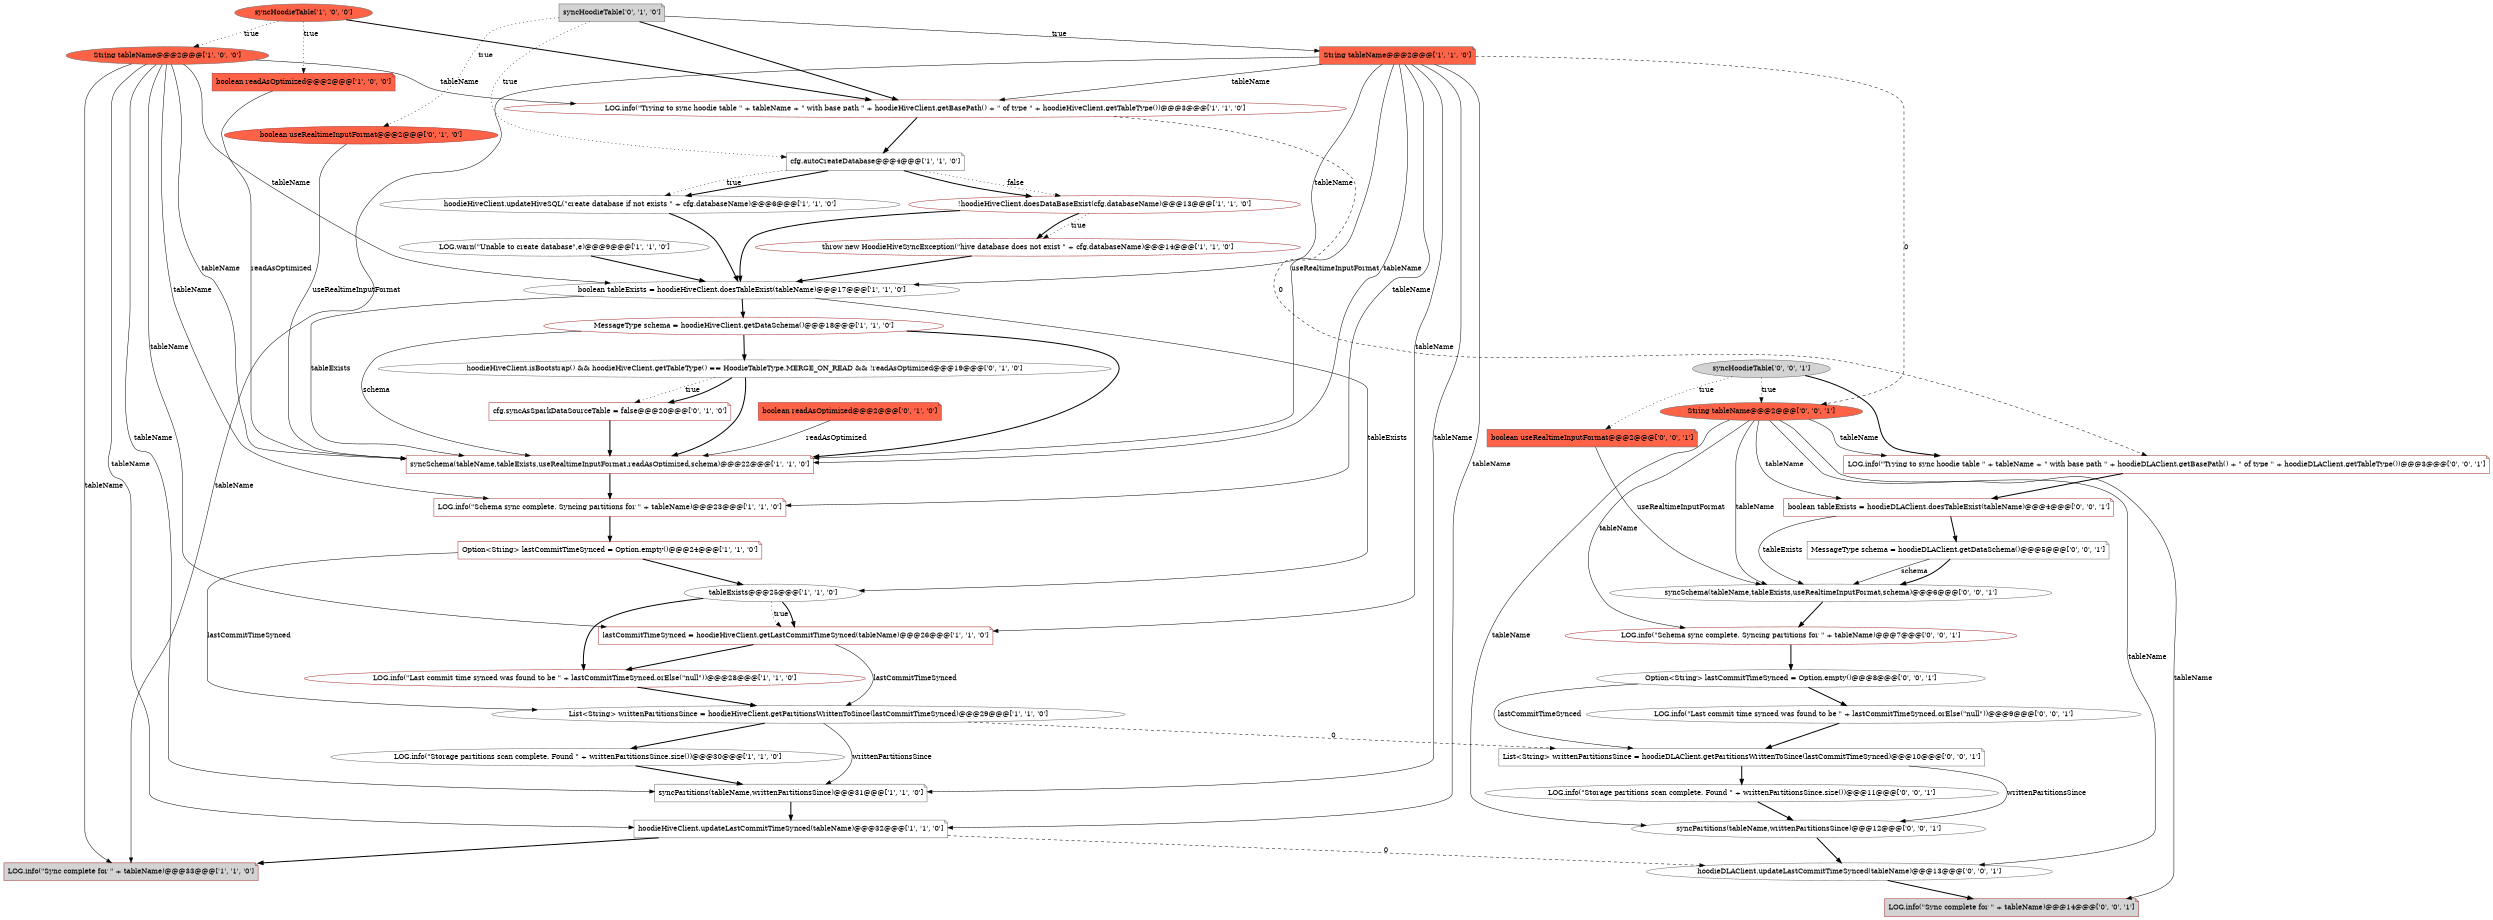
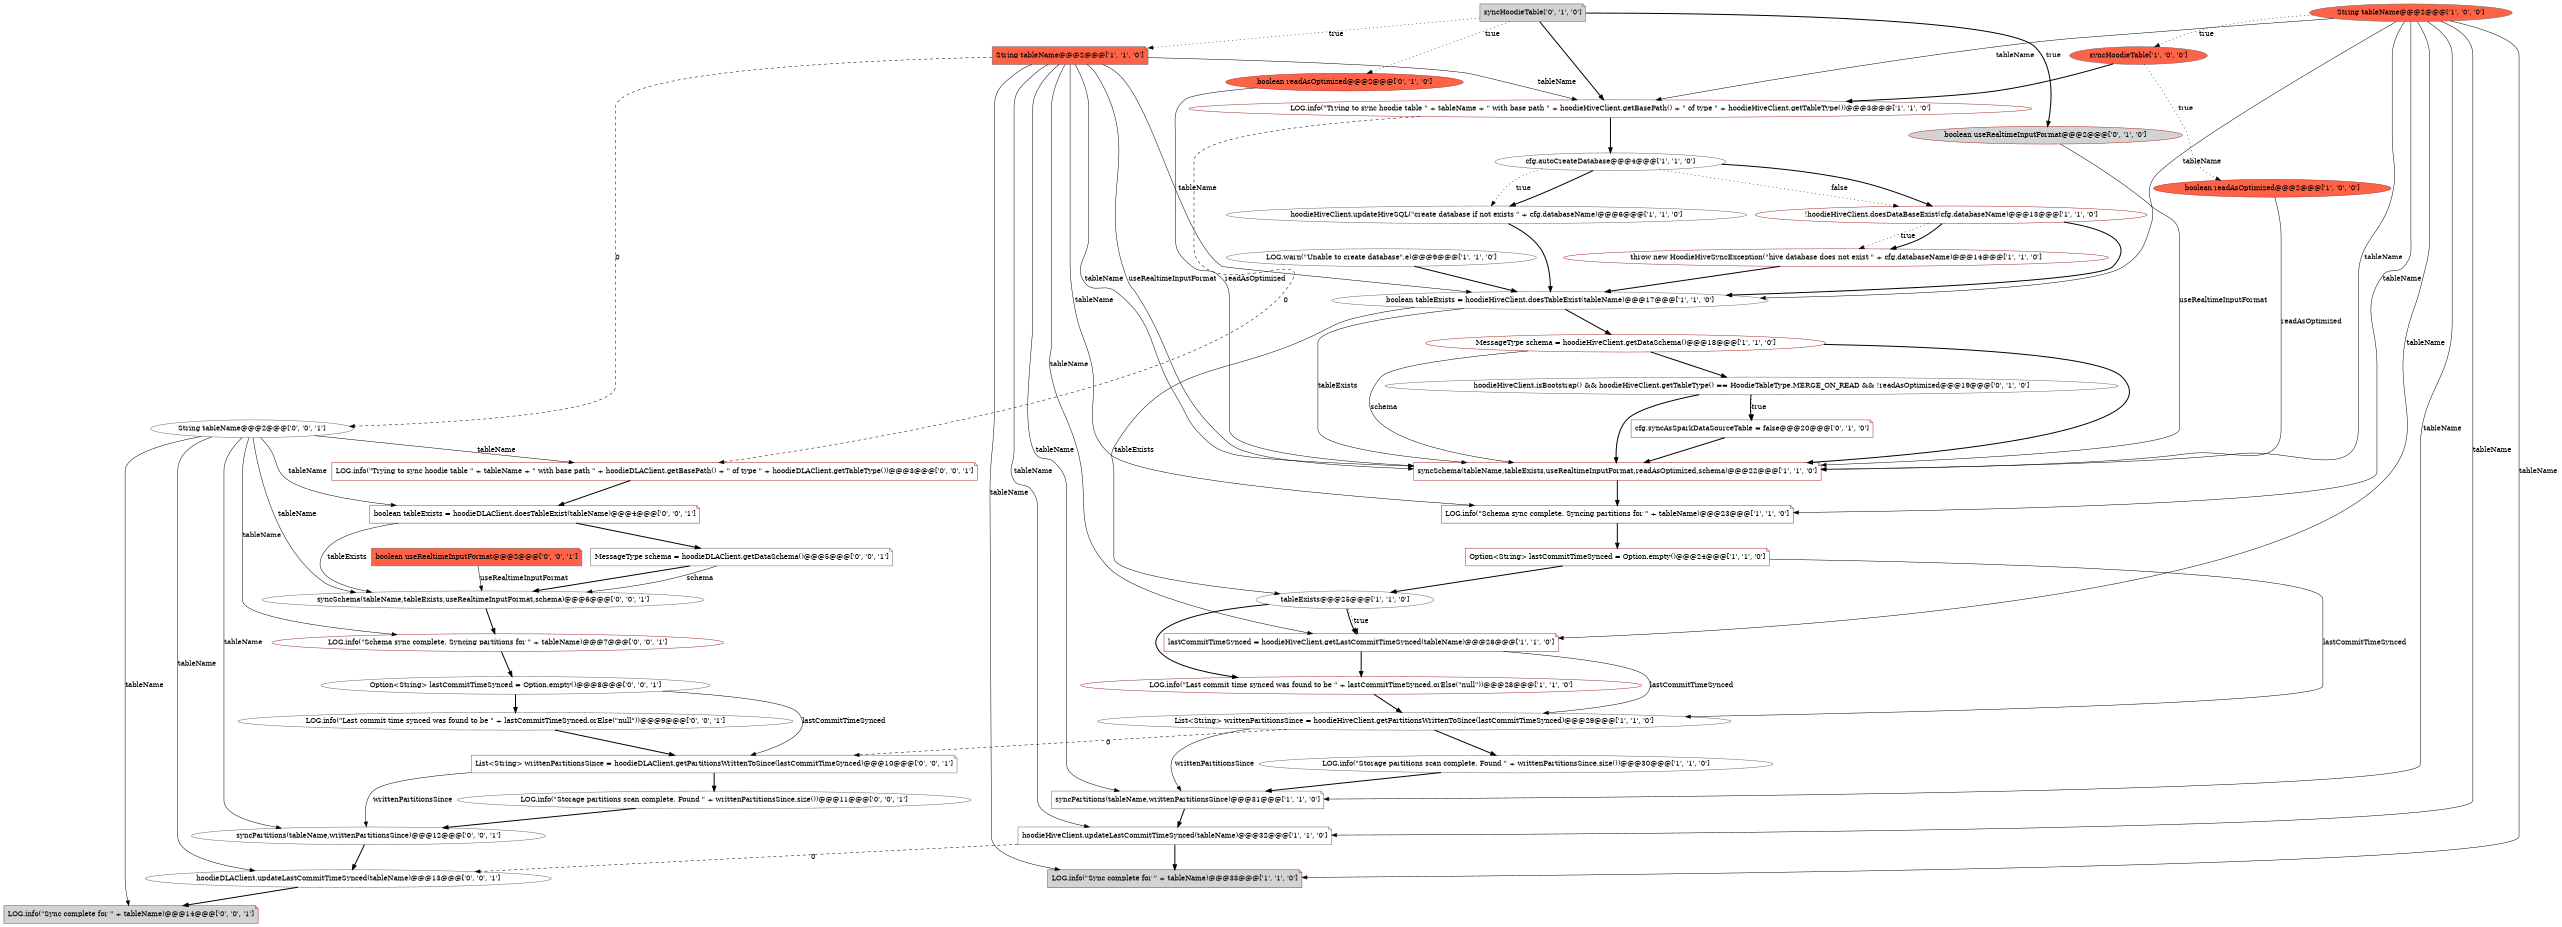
(238, 33) -> (2246, 22)
(990, 33) -> (1316, 33)
(469, 60) -> (1851, 19)
(304, 82) -> (2272, 188)
(361, 135) -> (2046, 135)
(564, 137) -> (1441, 47)
(875, 162) -> (1610, 162)
(1761, 369) -> none
(850, 412) -> (1344, 82)
(1761, 412) -> (252, 429)
